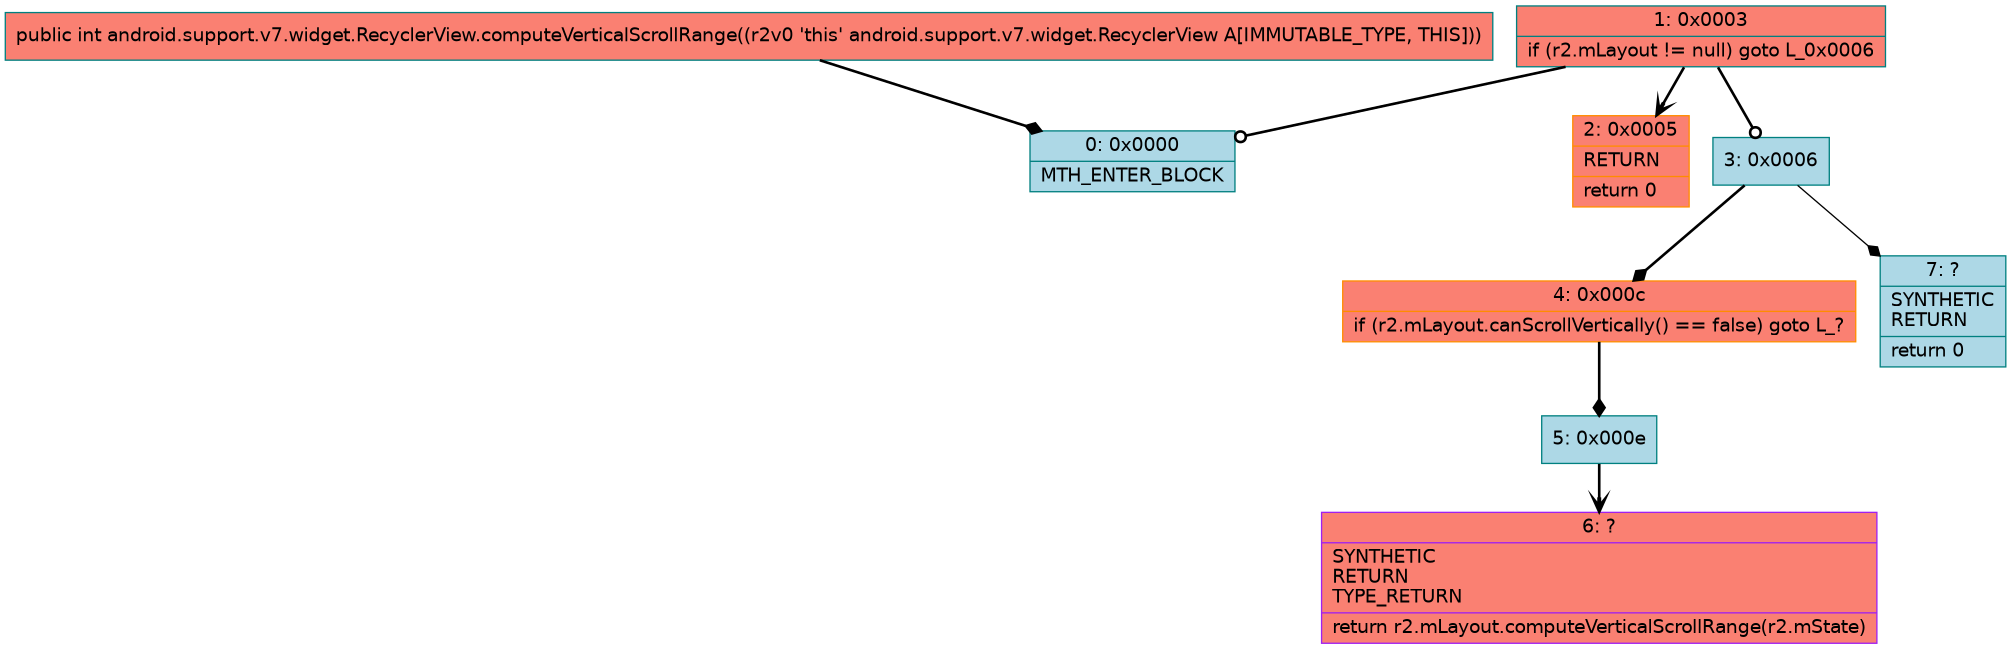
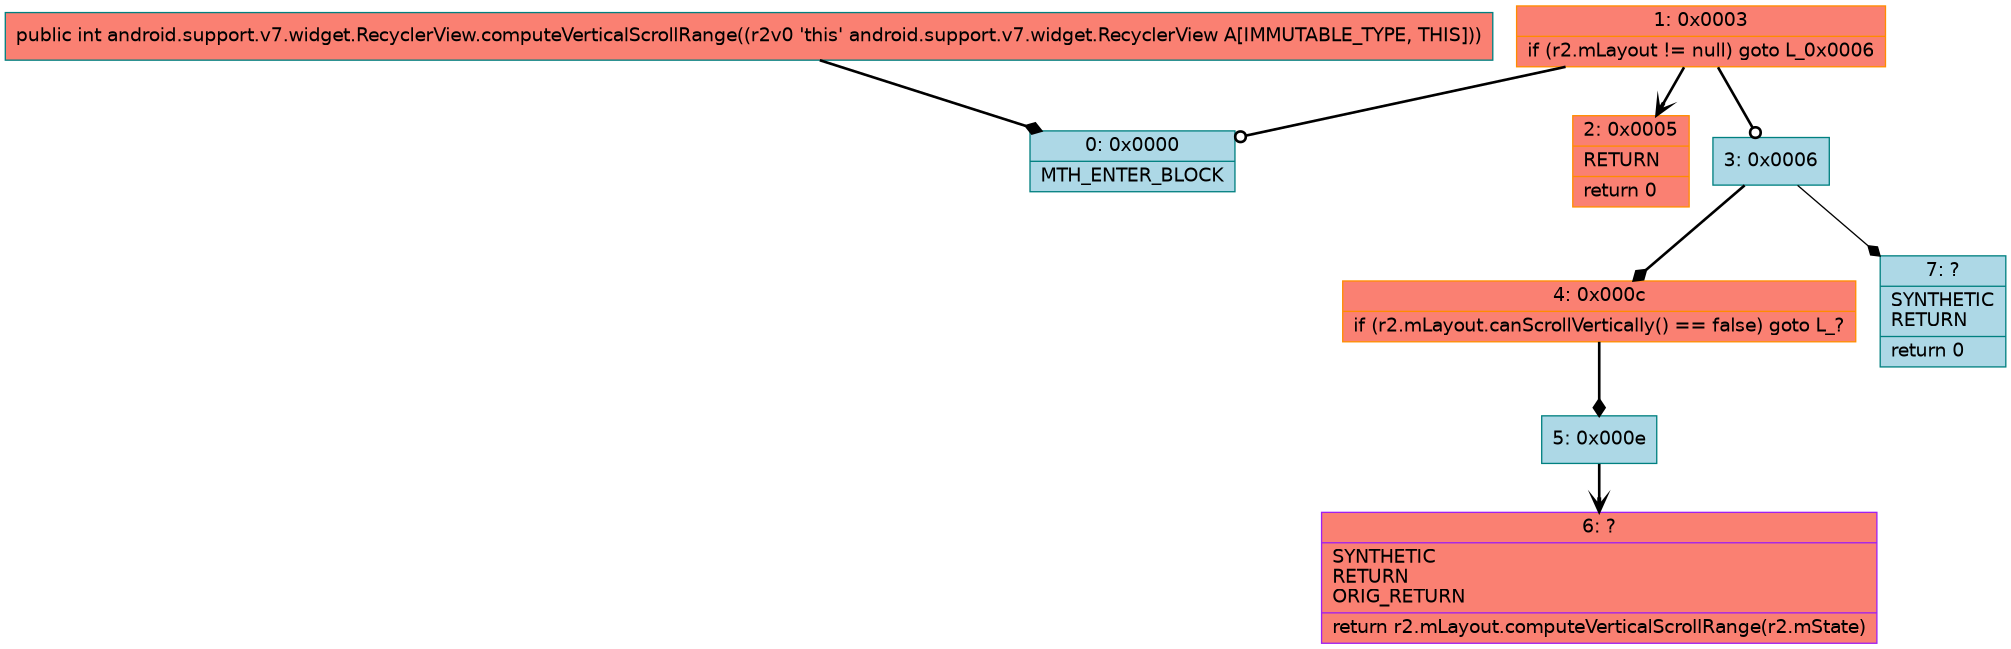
(1701, 36) -> (1701, 36)
(1398, 597) -> (1399, 597)
